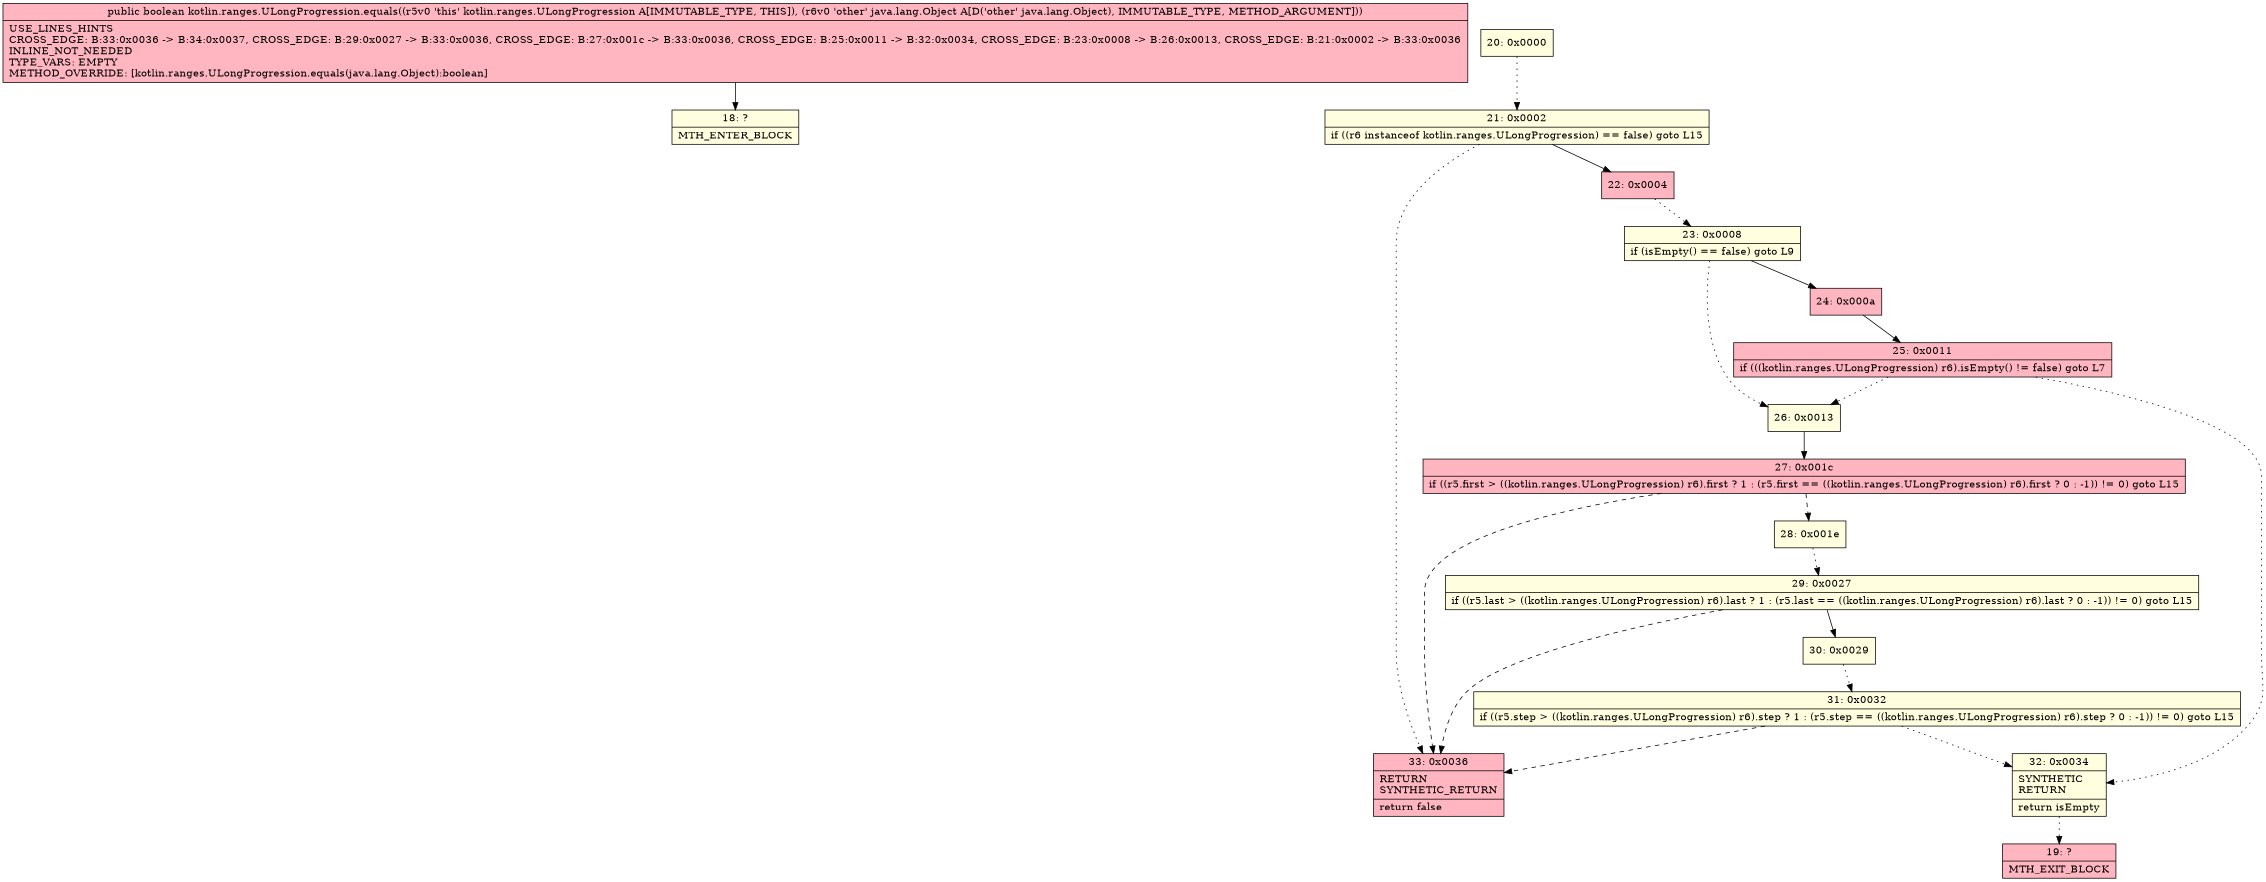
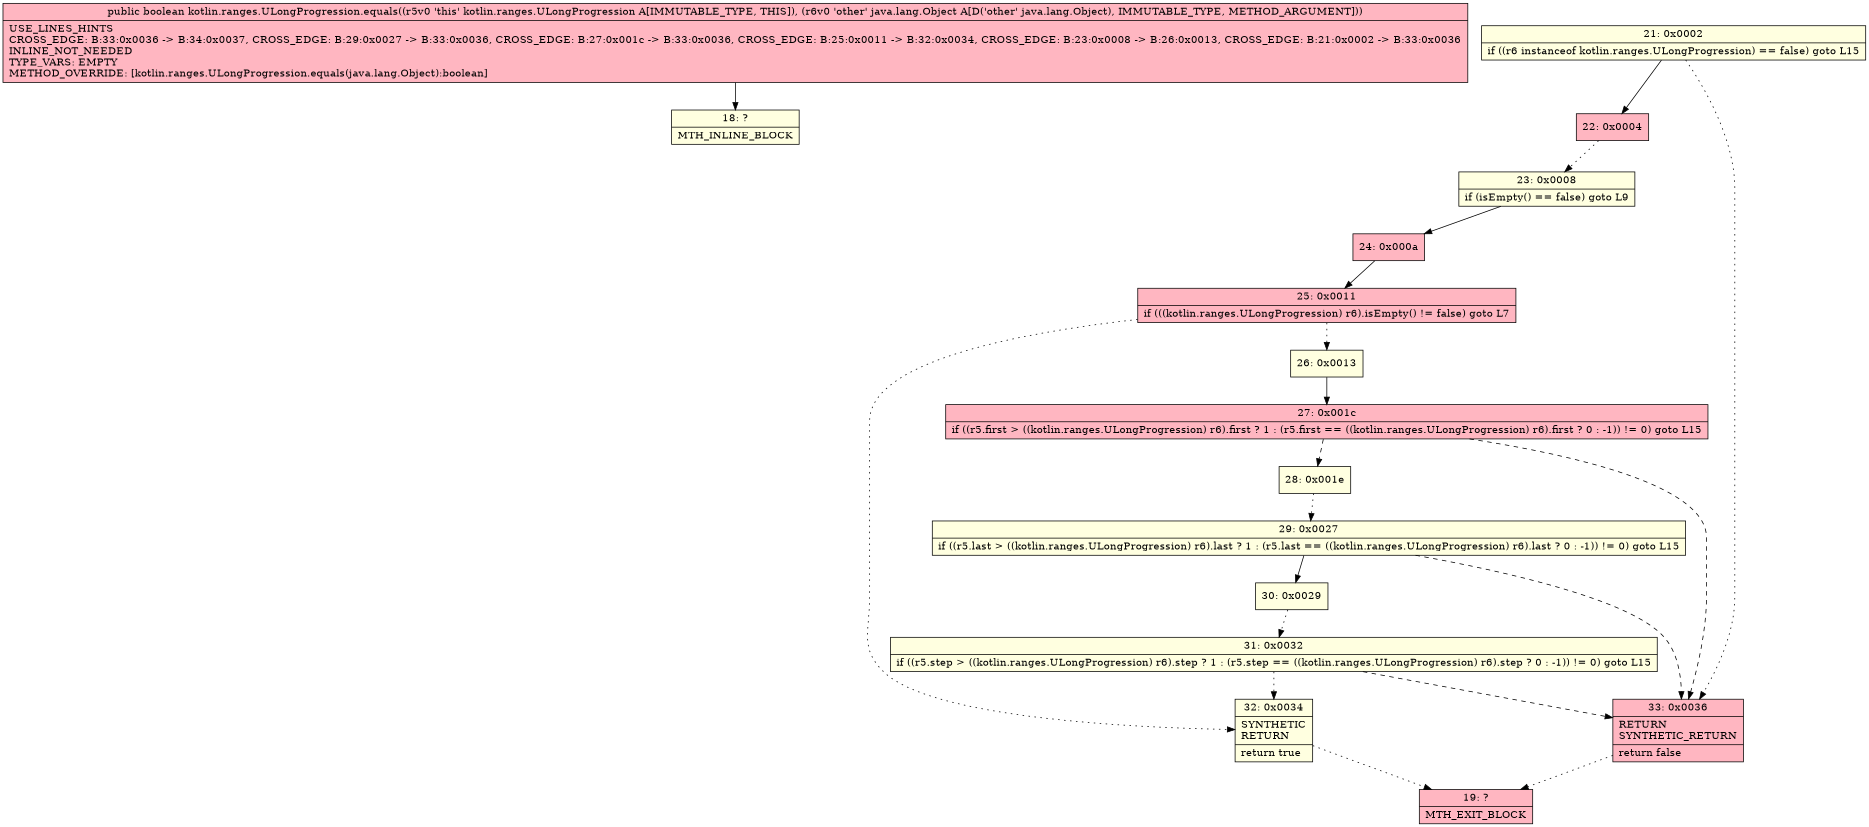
(1517, 43) -> none
(735, 135) -> (735, 135)
(1712, 342) -> none
none -> (1570, 771)
(2059, 807) -> (1271, 753)
